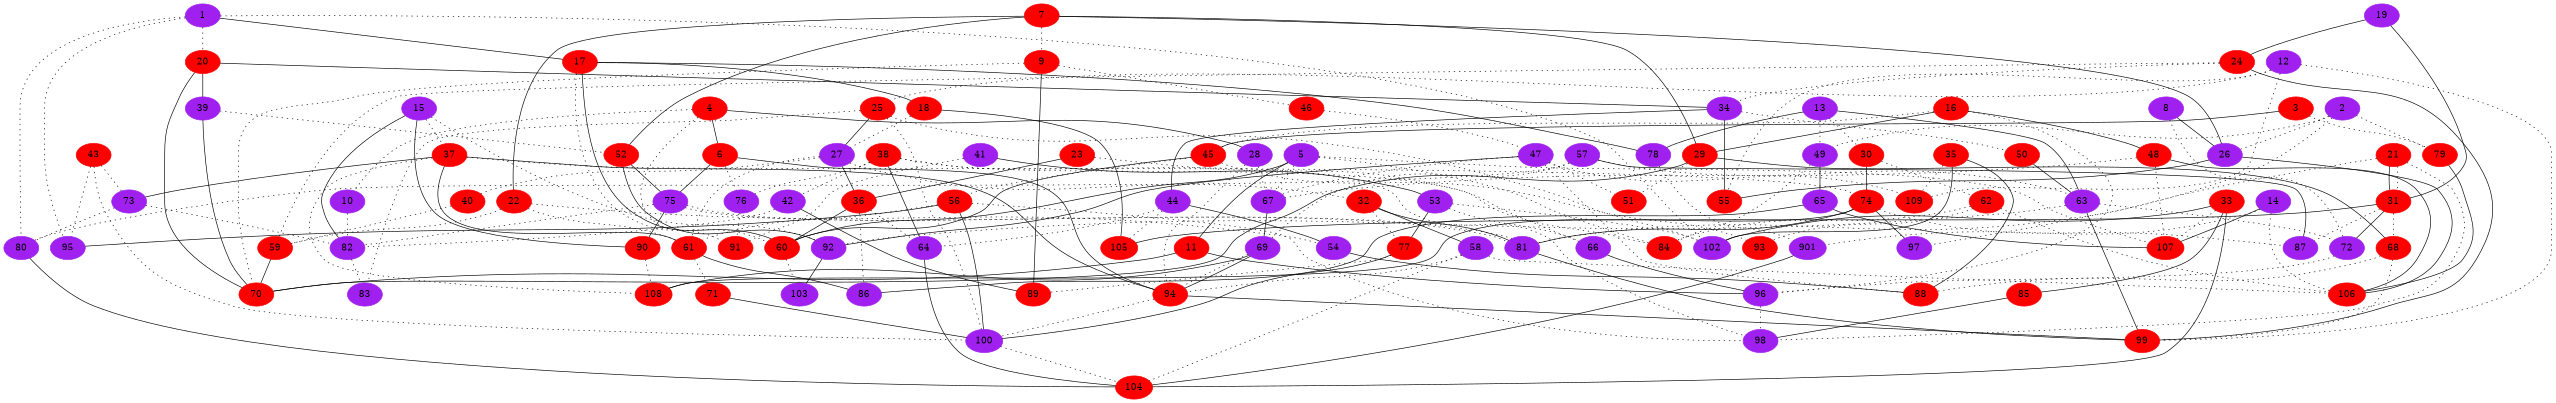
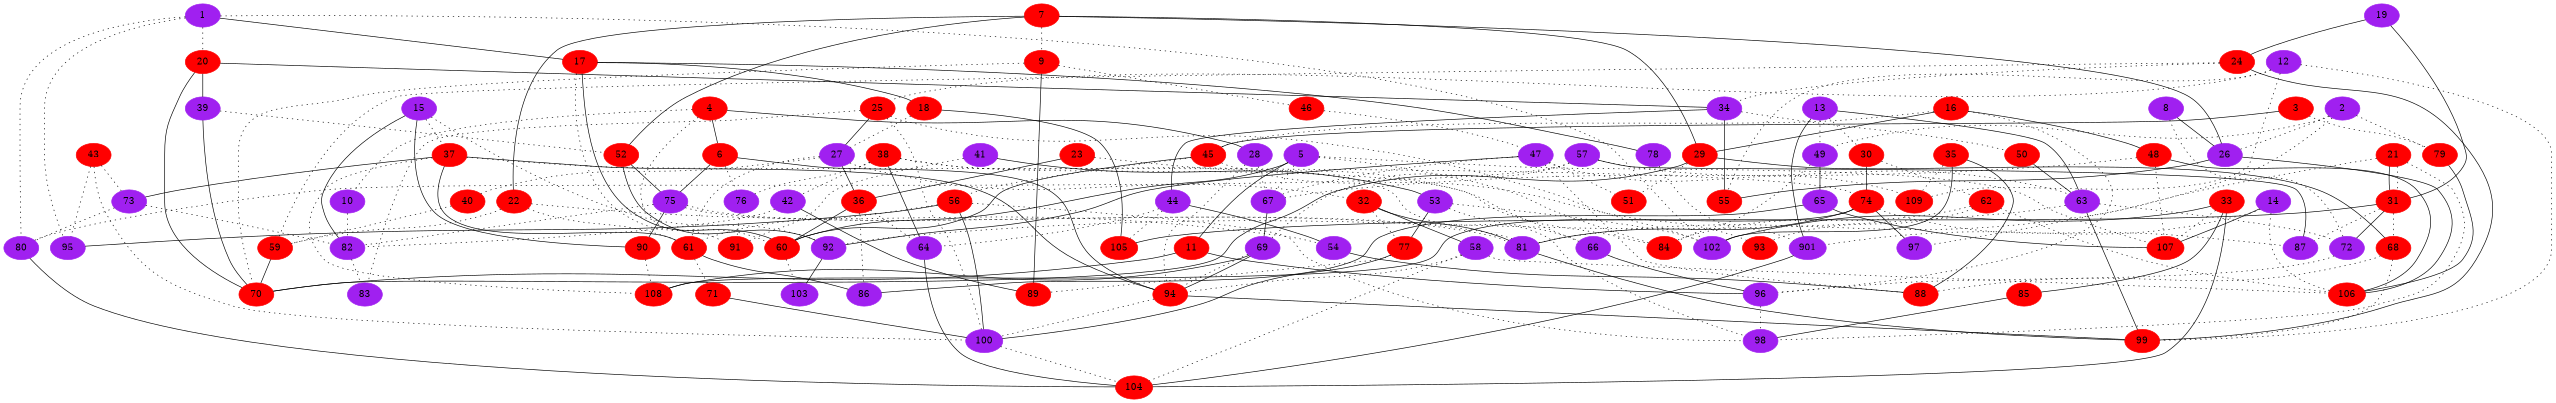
(1720, 130) -> (1793, 161)
